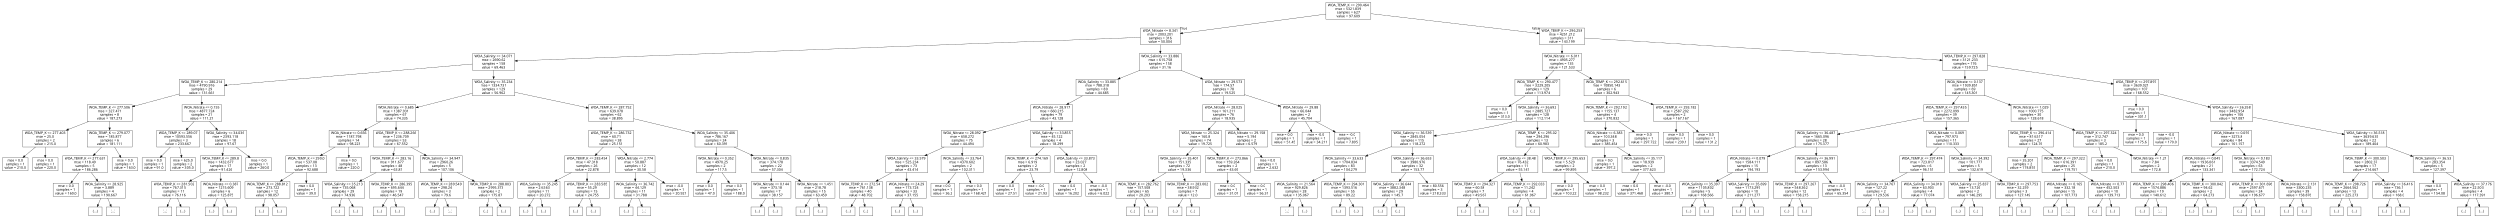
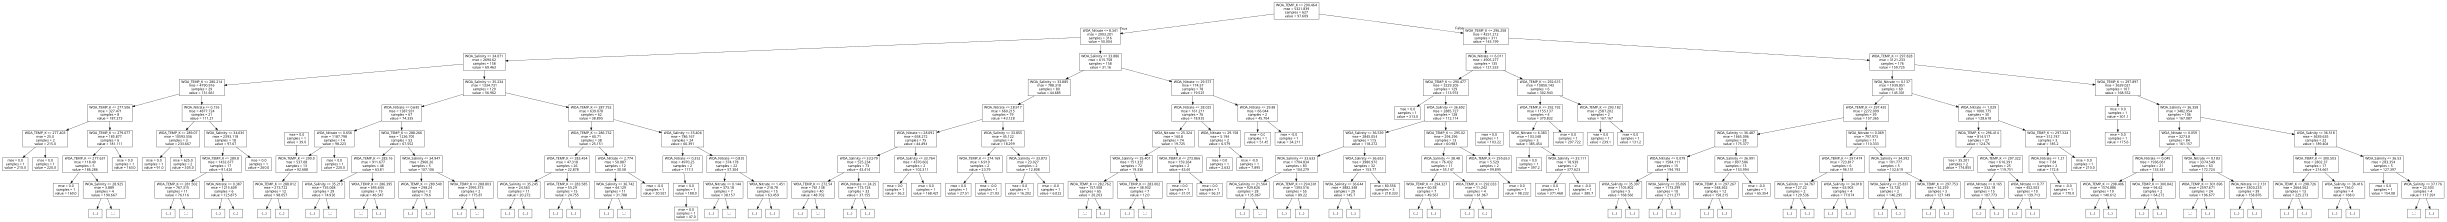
(1324, 126) -> (1235, 152)
(2159, 149) -> (2056, 177)
(306, 177) -> (296, 149)
(711, 177) -> (686, 200)
(1565, 177) -> (1489, 149)
(2394, 190) -> (2344, 190)
